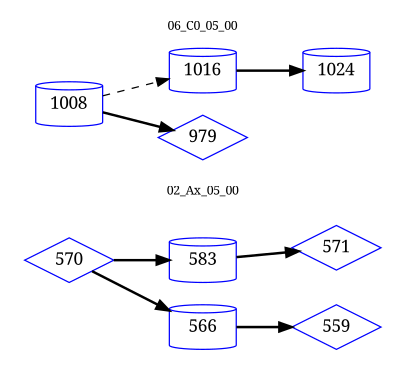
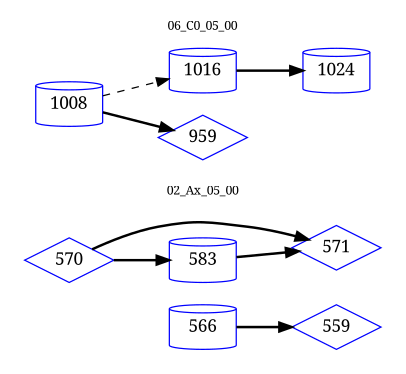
(203, 138) -> (203, 138)
(125, 288) -> (193, 222)
